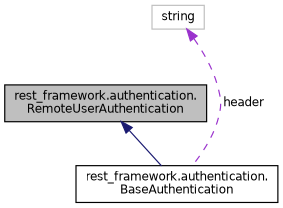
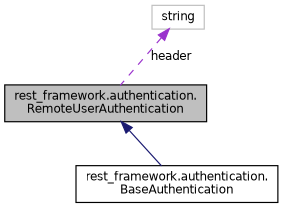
(221, 103) -> (141, 62)
